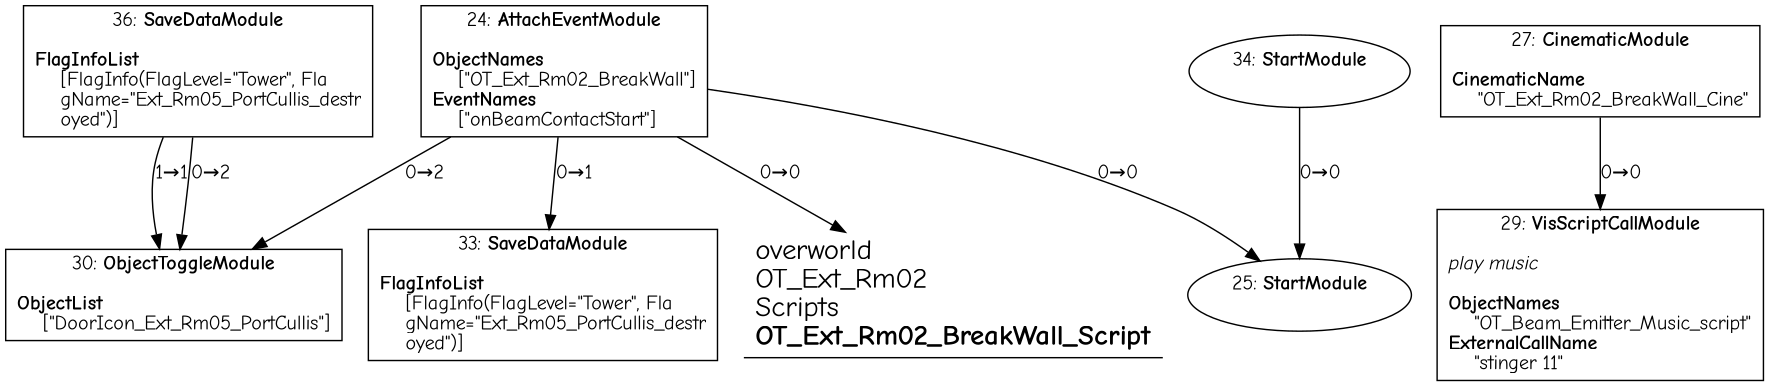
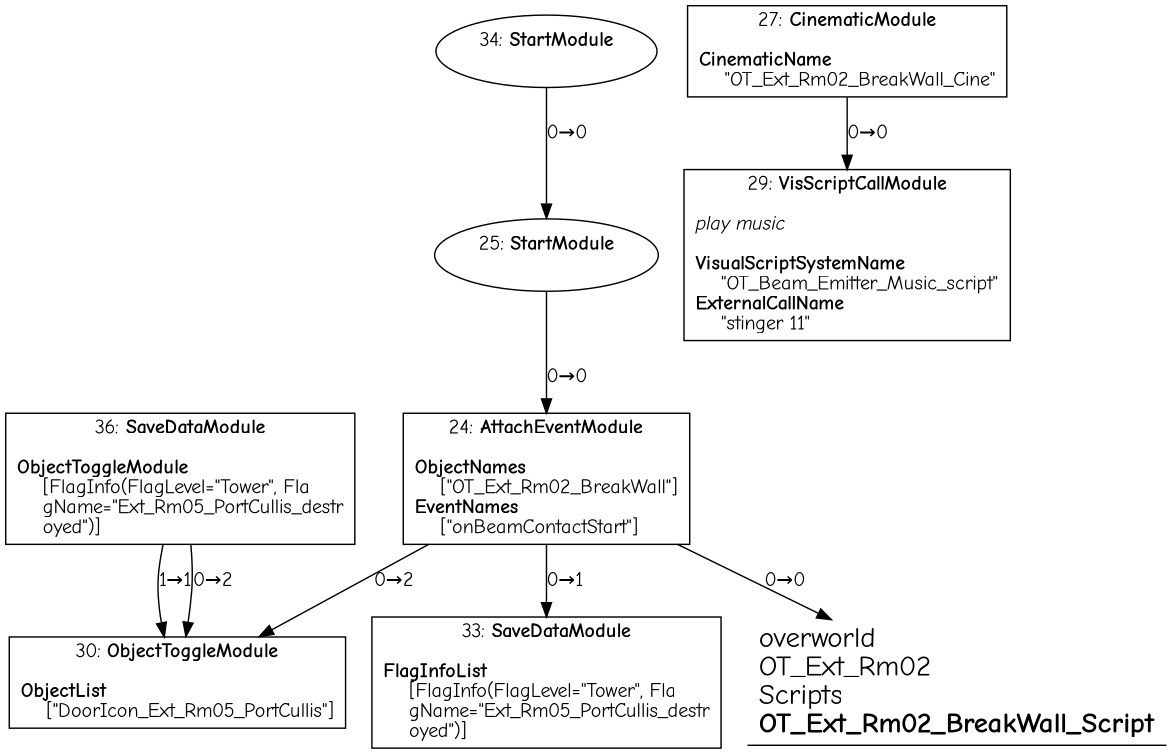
(87, 60) -> (103, 467)
(986, 145) -> (546, 345)
(1505, 304) -> (801, 264)
